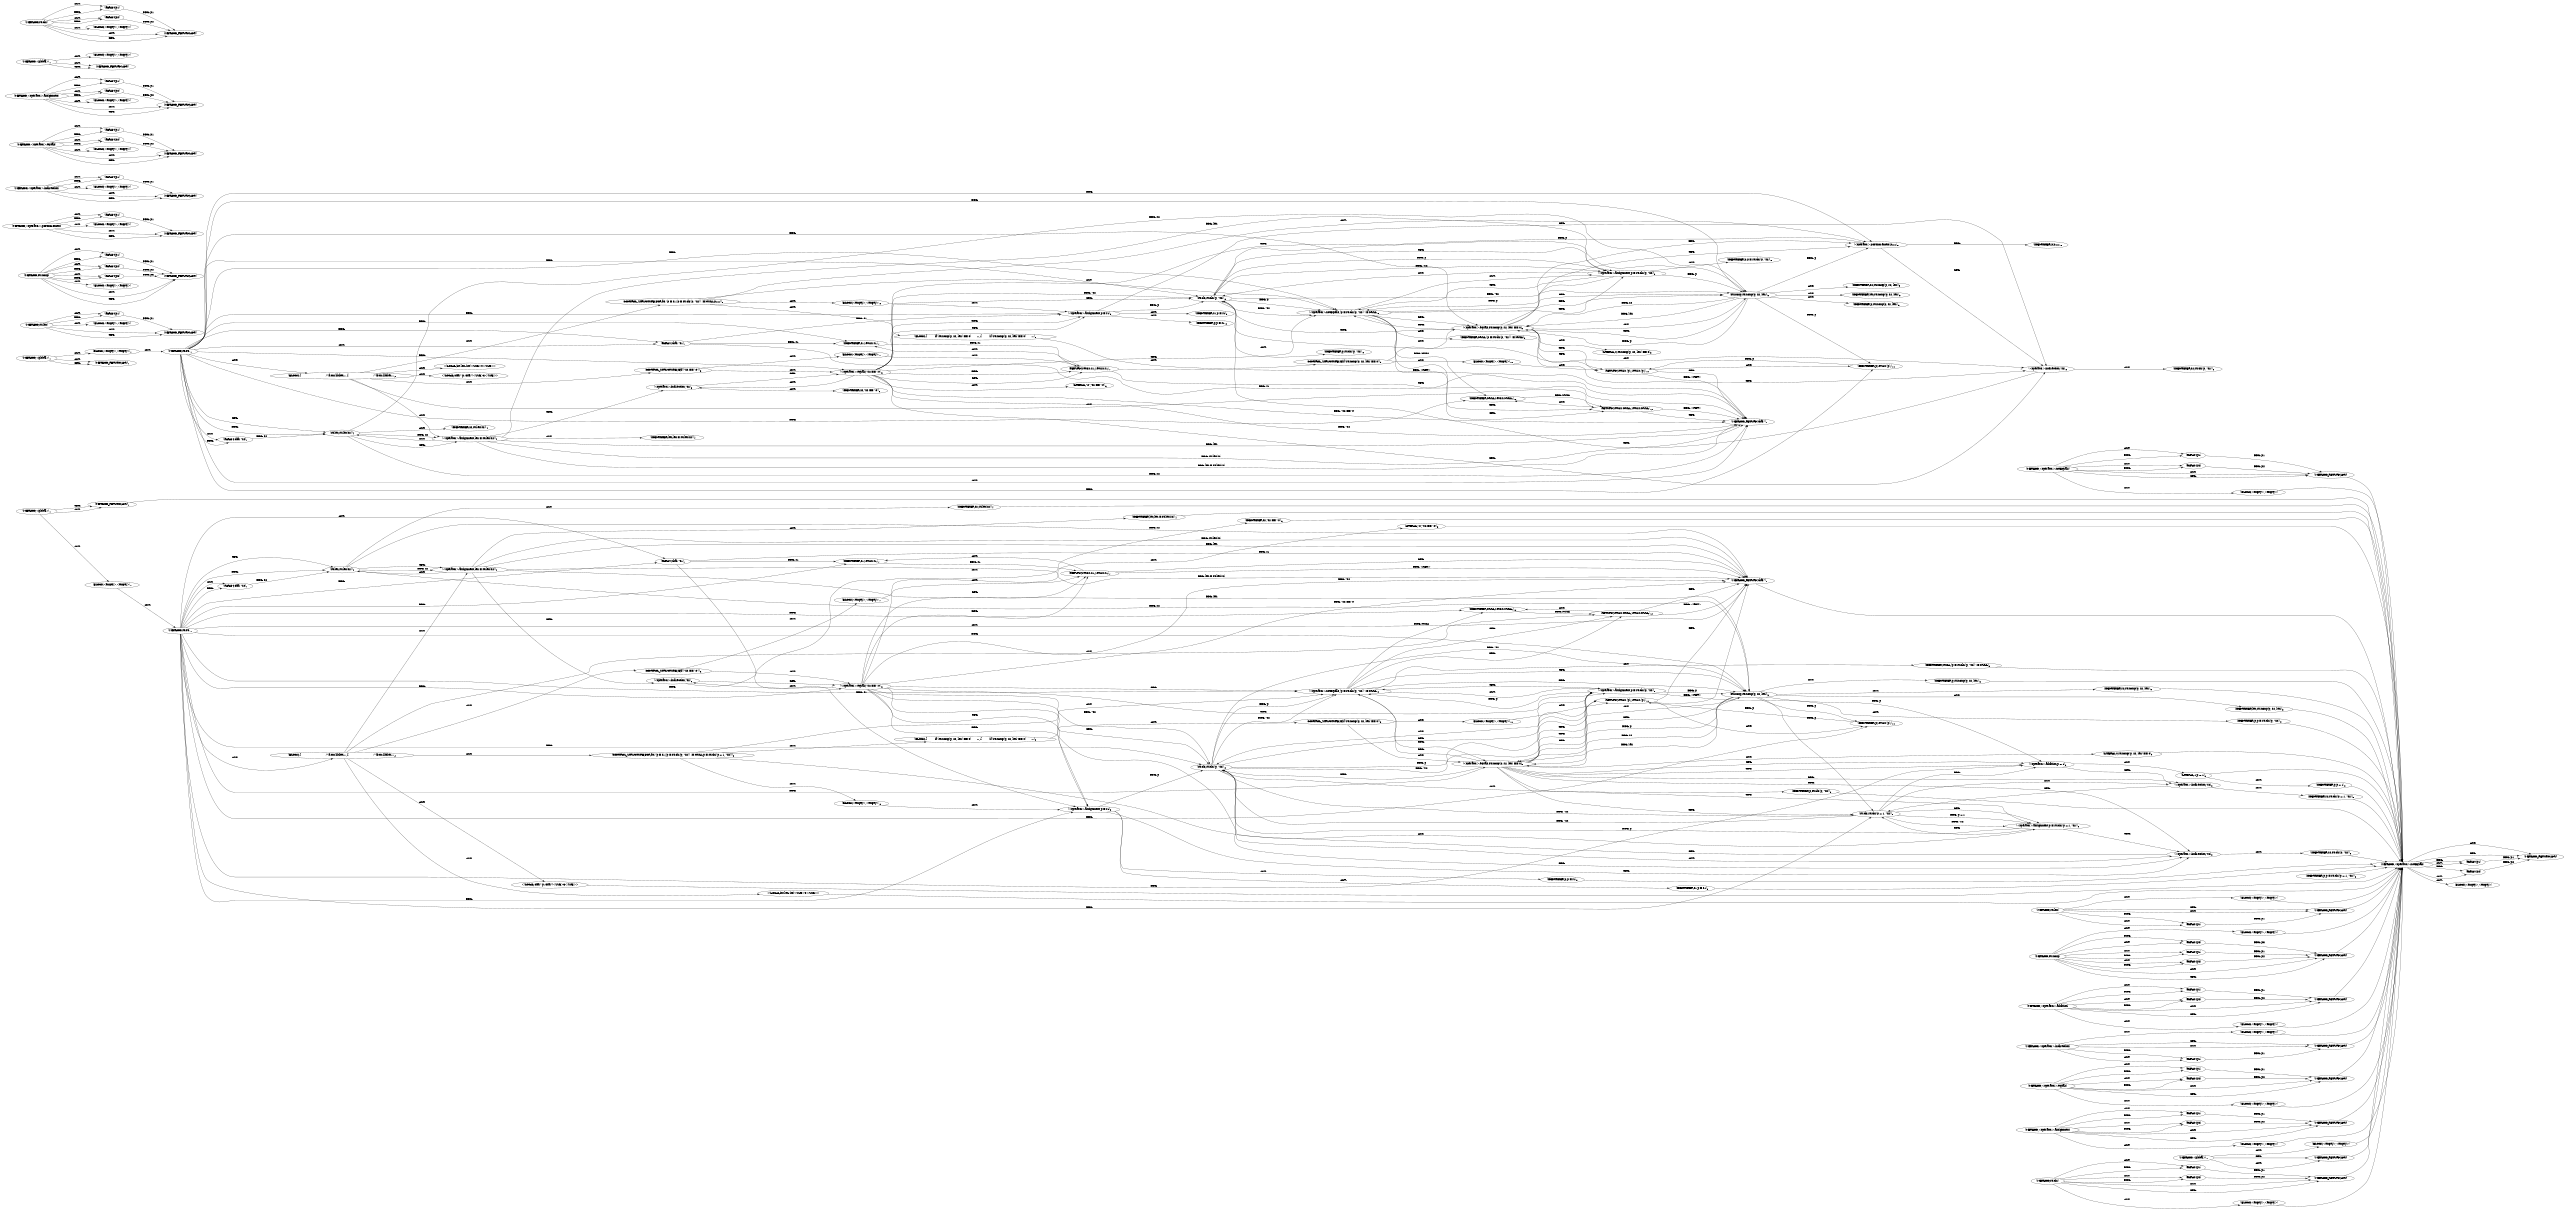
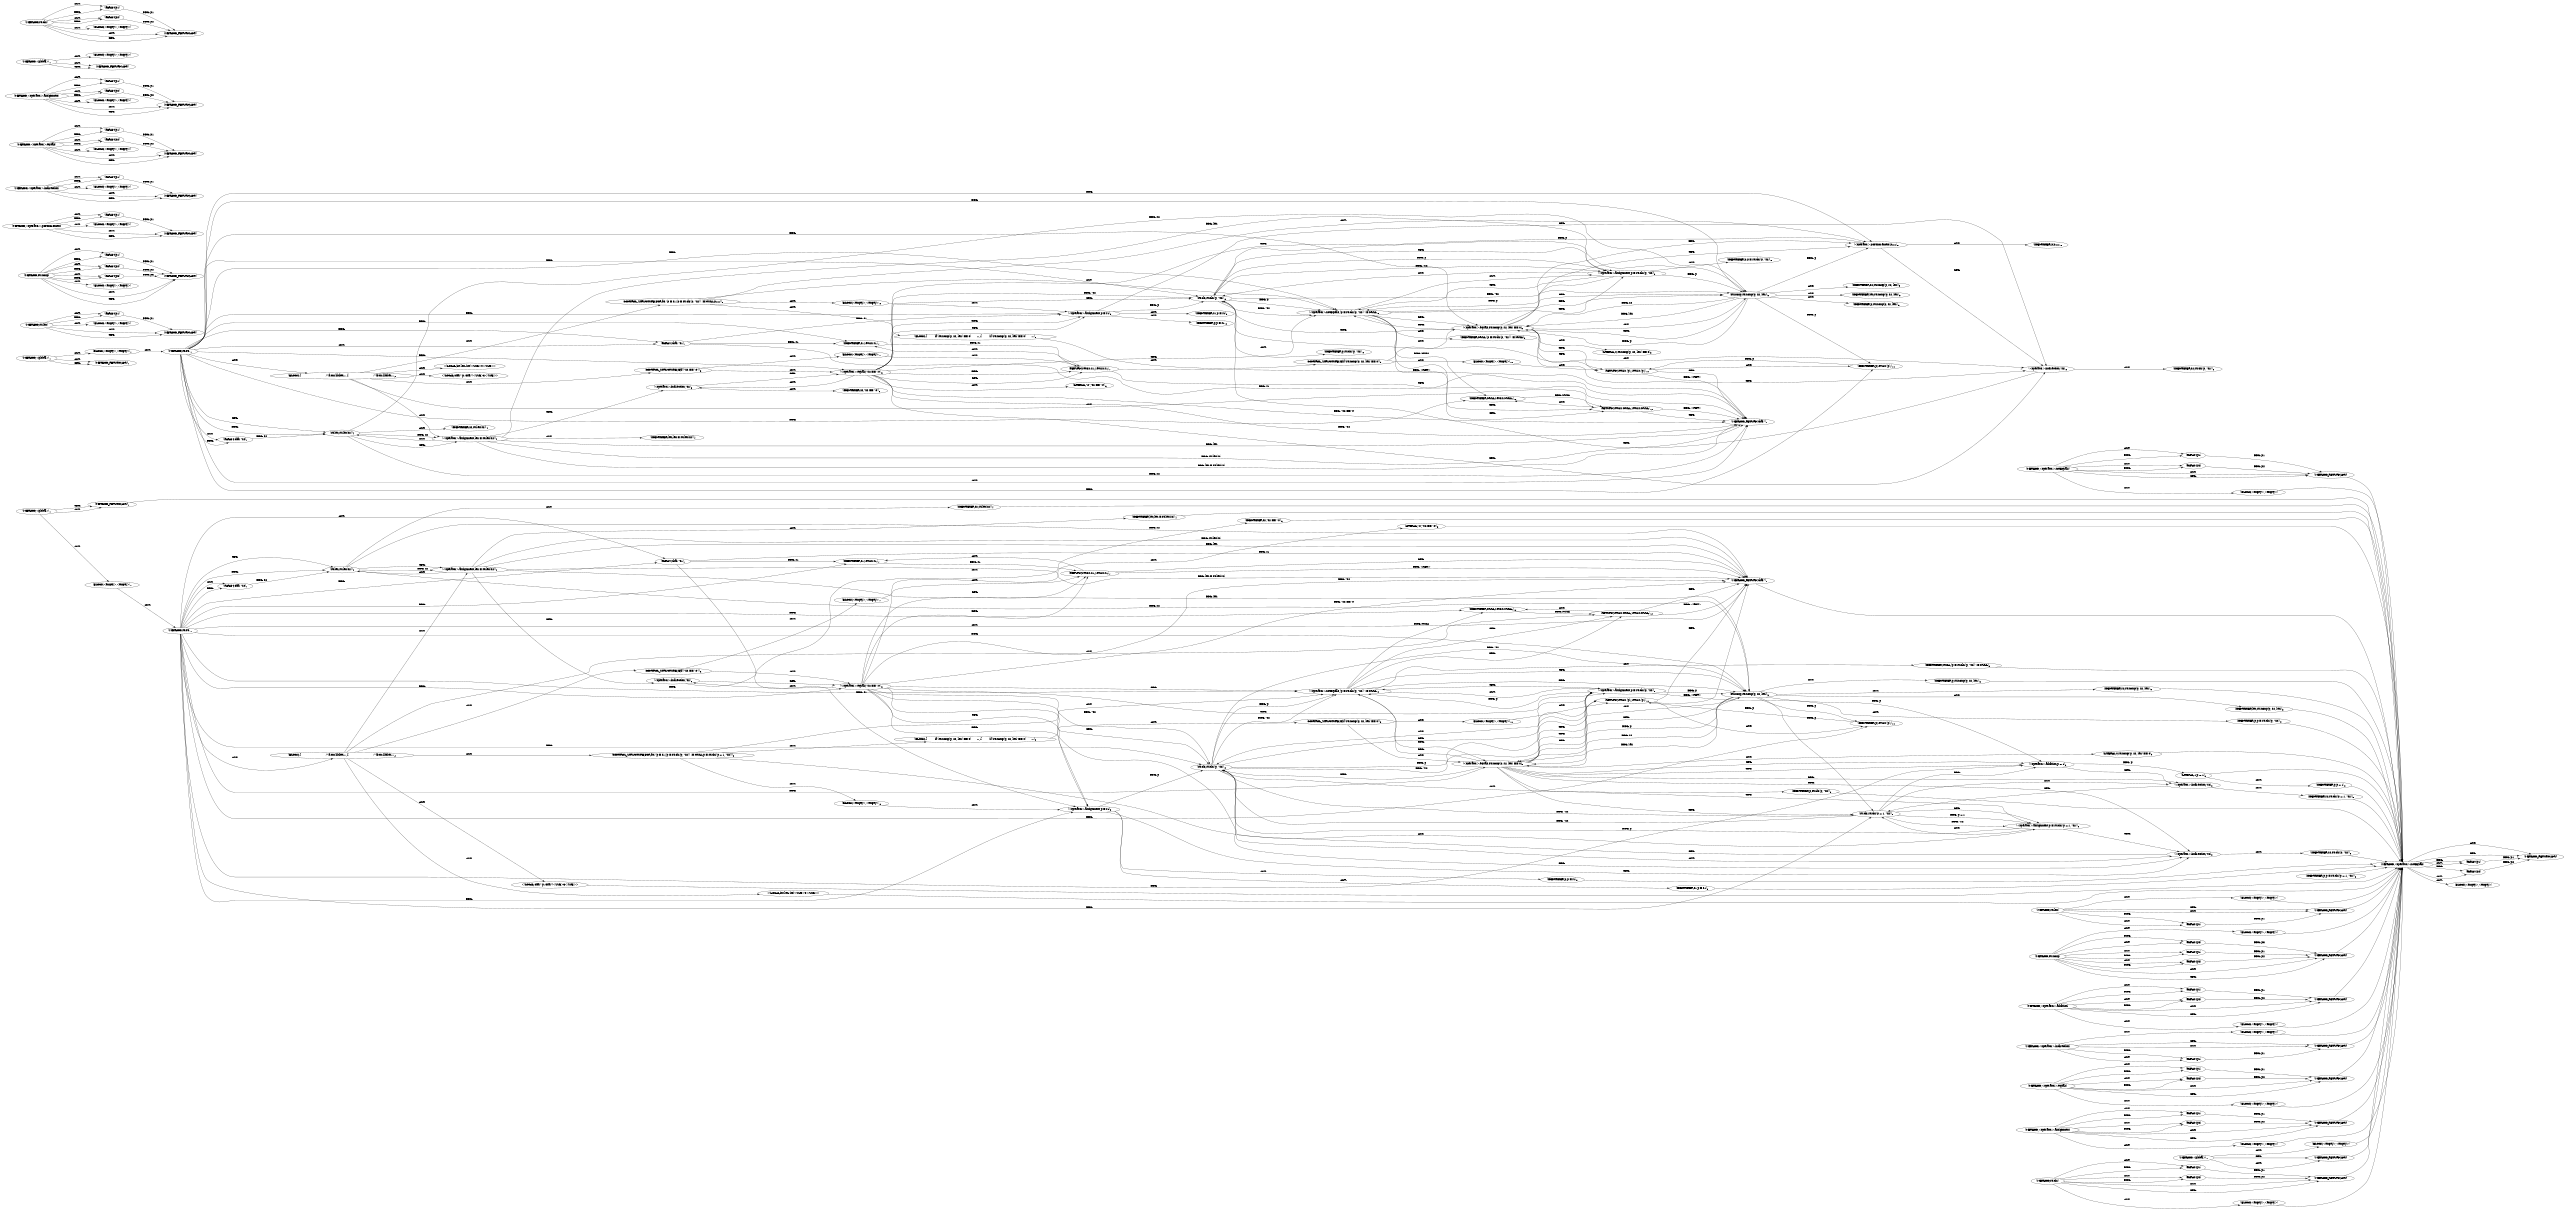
(1957, 244) -> (1957, 244)
(2128, 763) -> (2128, 763)
(1957, 828) -> (1957, 828)
